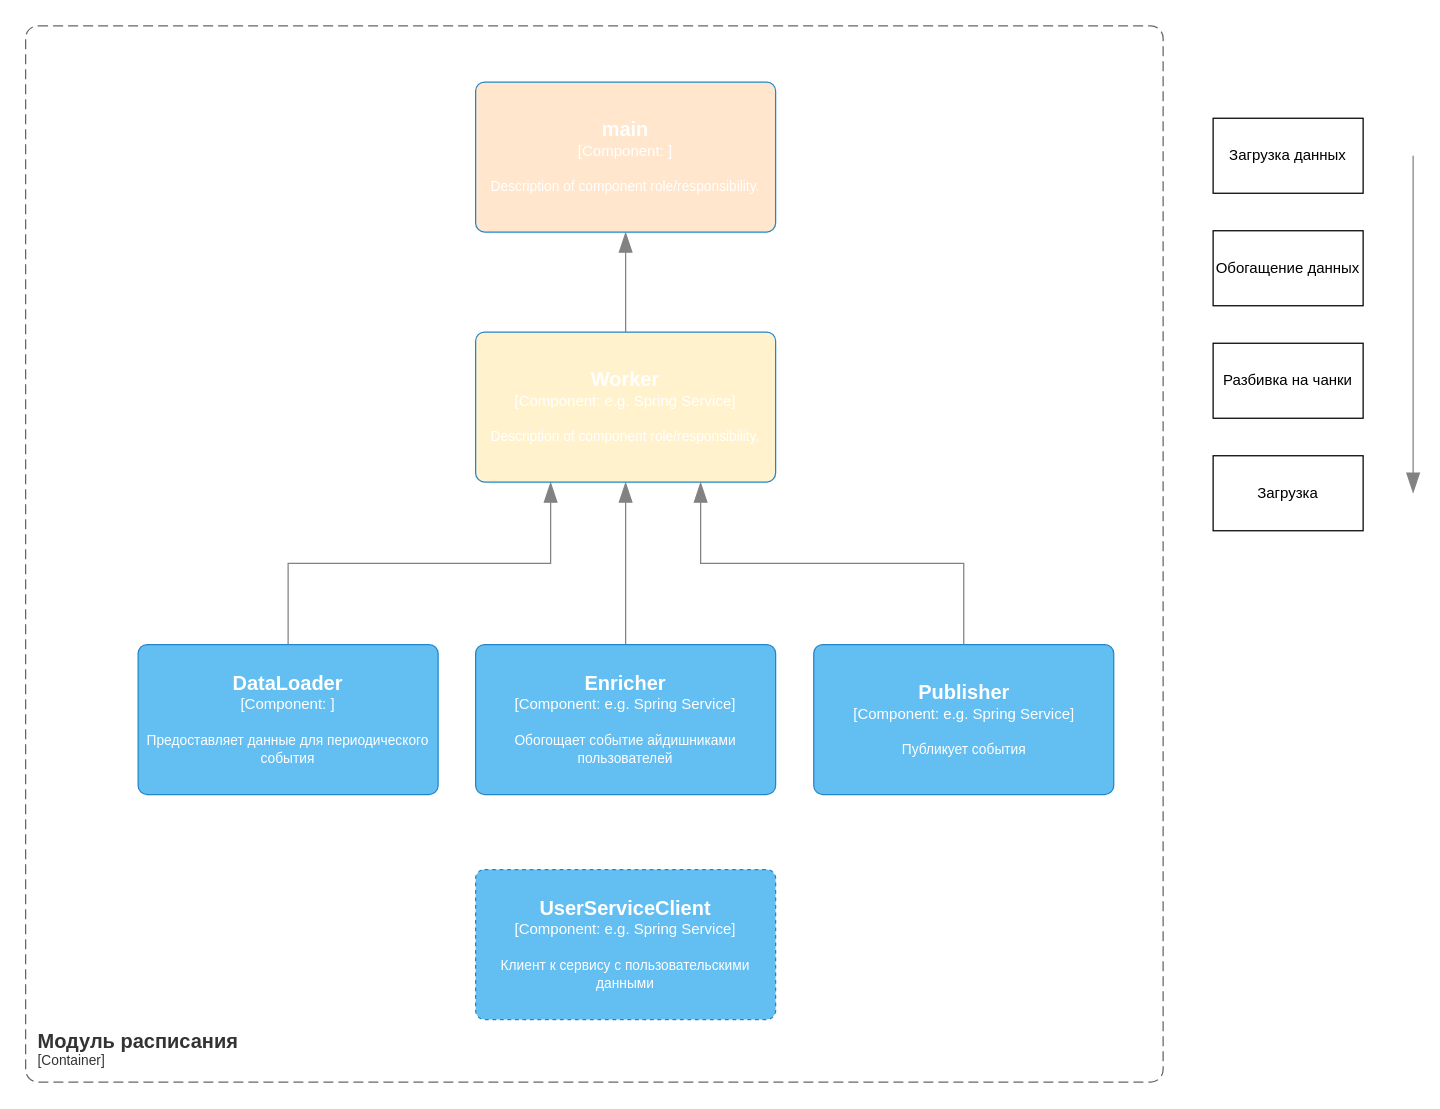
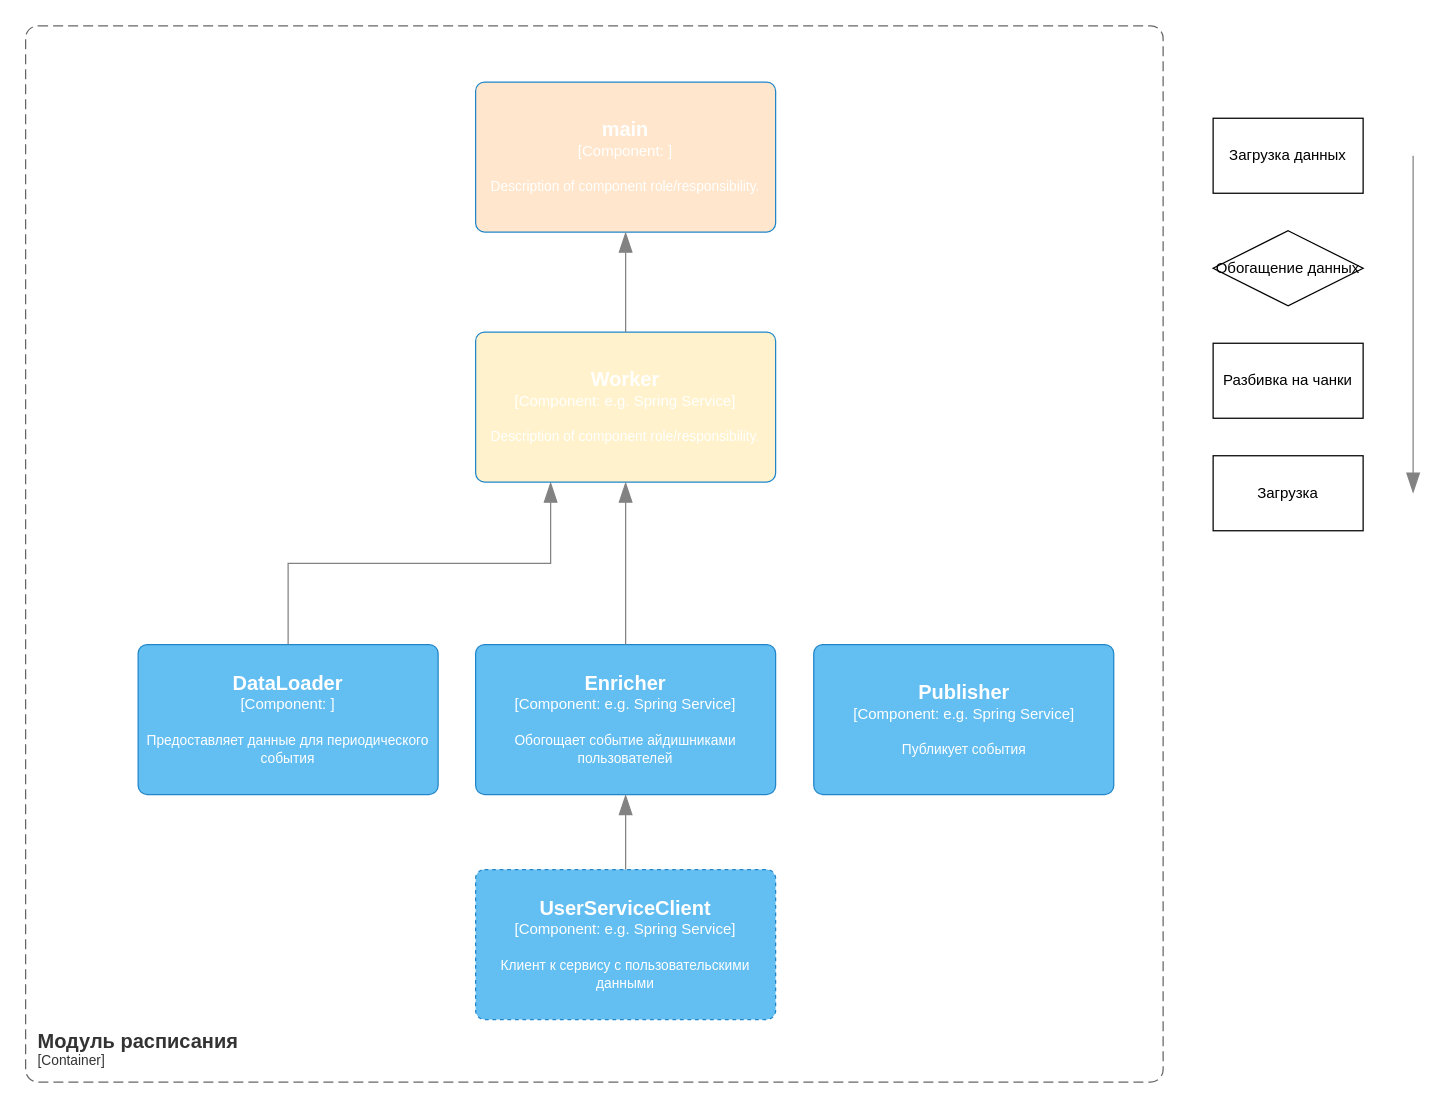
(1288, 268) -> (1288, 268)
(843, 563) -> none
none -> (626, 842)
